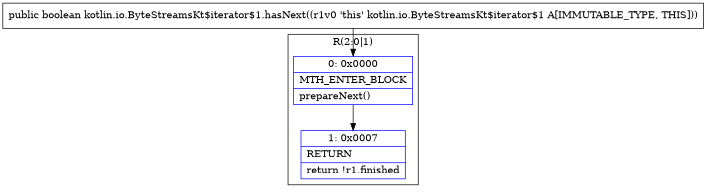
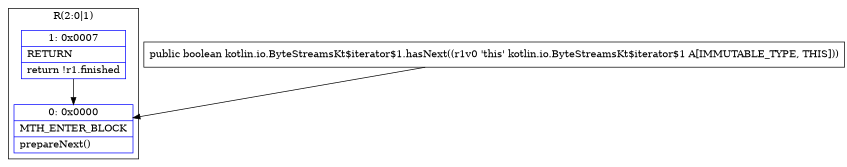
(353, 114) -> (74, 88)
